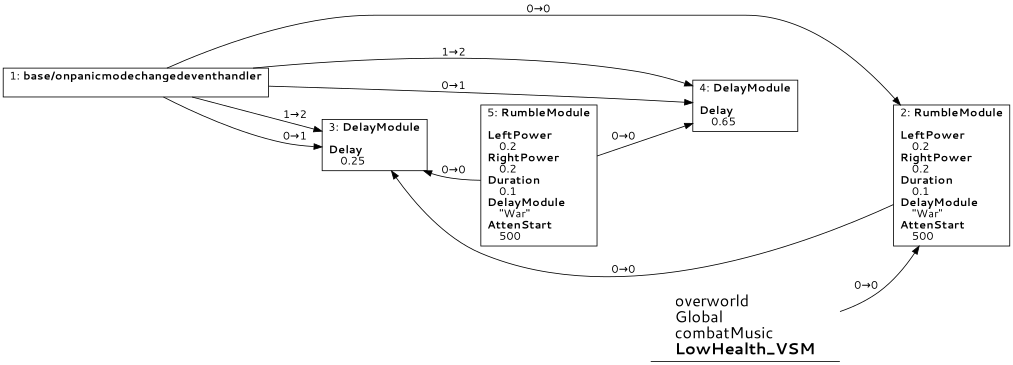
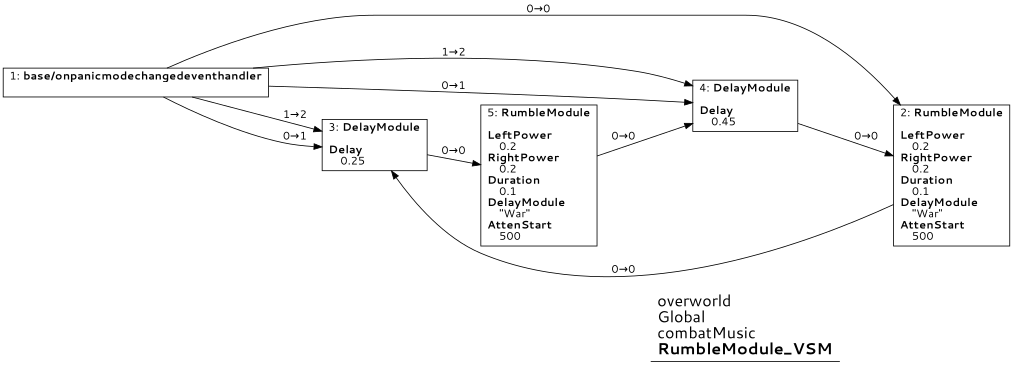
(718, 122) -> (718, 122)
(456, 179) -> (450, 159)
(883, 289) -> (842, 138)
(745, 349) -> (745, 349)
